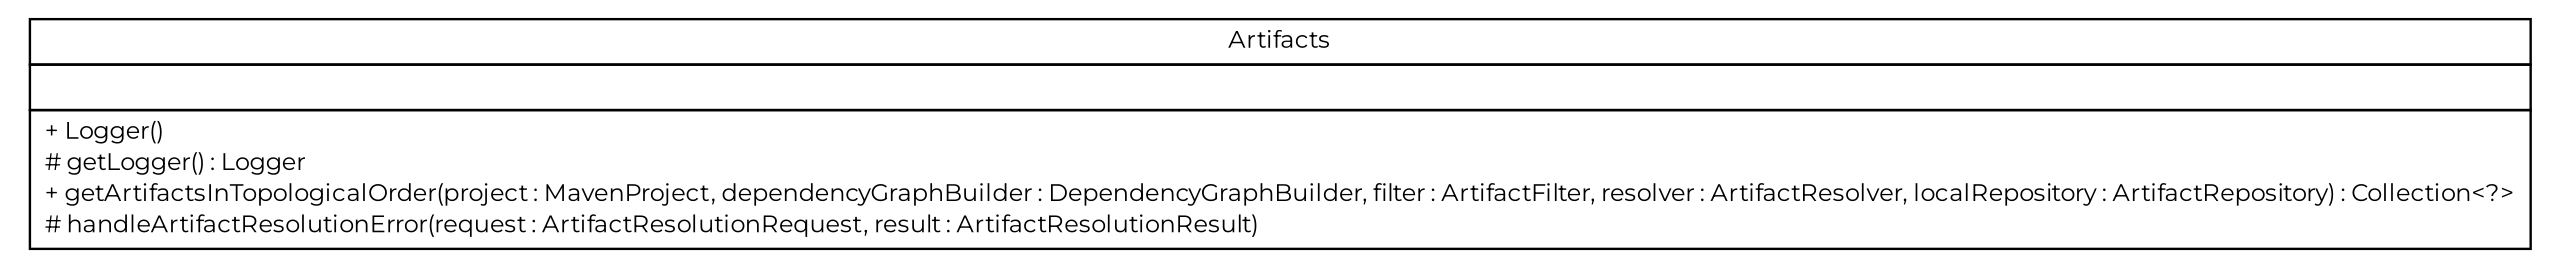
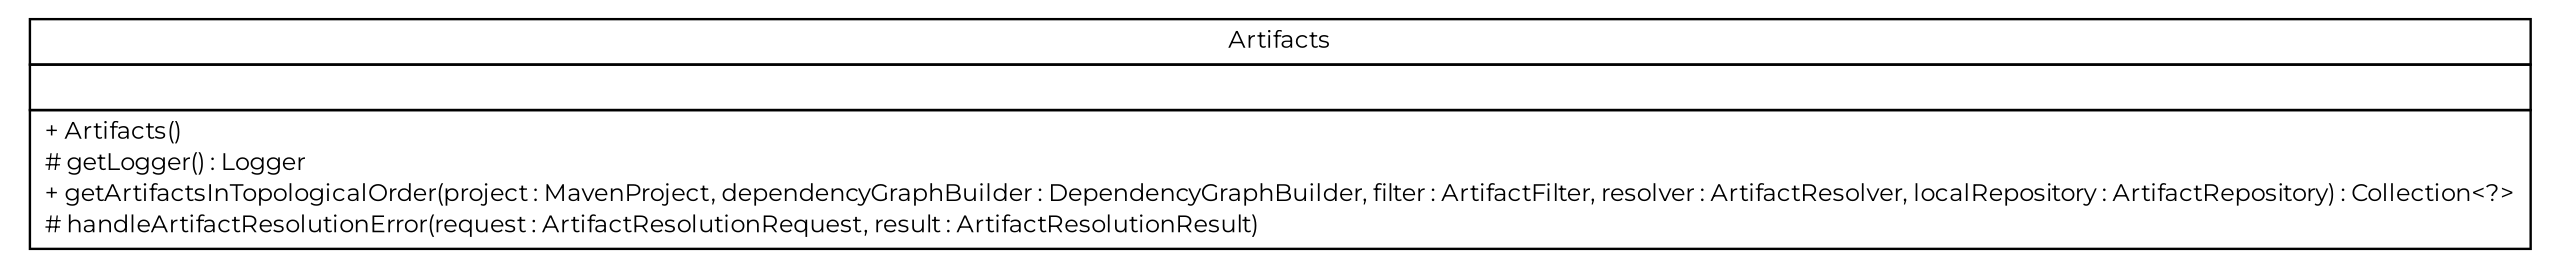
(105, 132) -> (114, 132)
